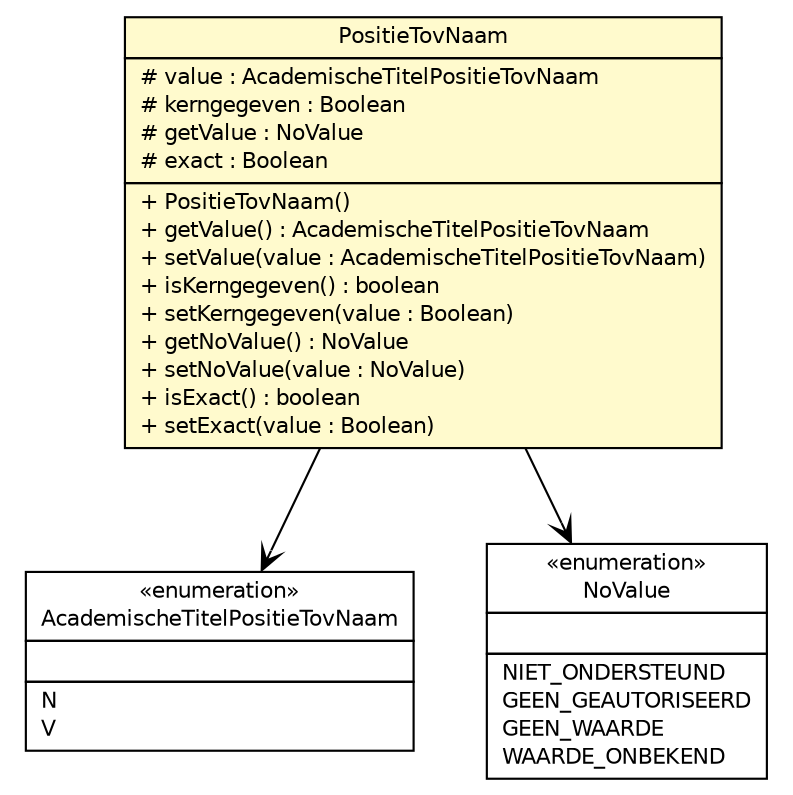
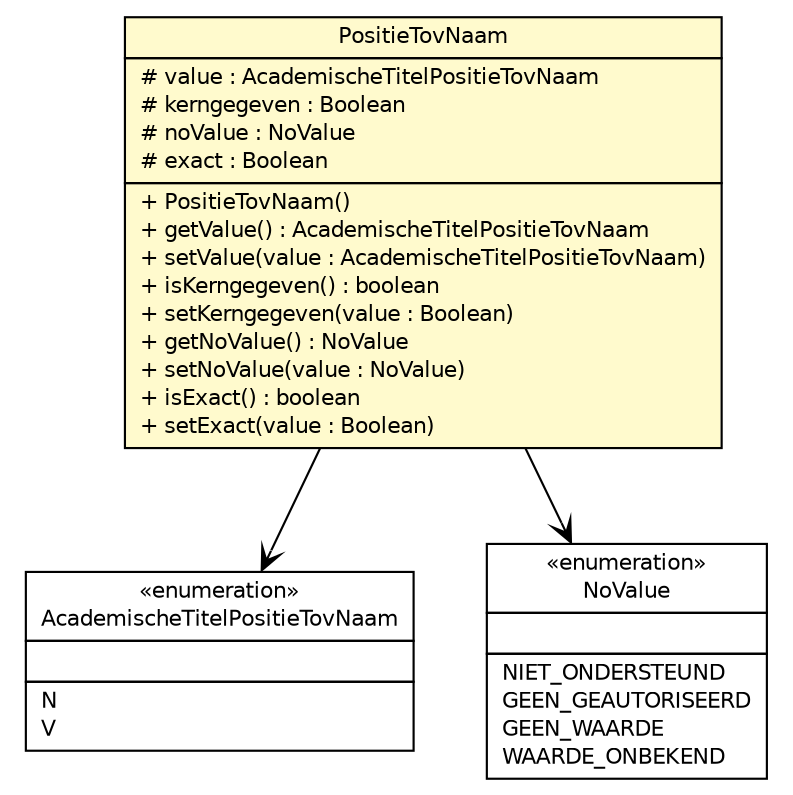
(252, 134) -> (248, 134)
